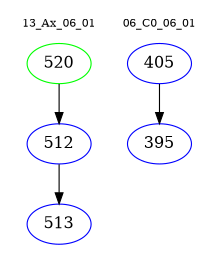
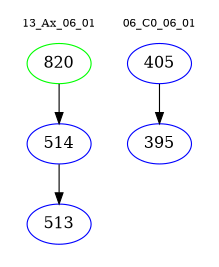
(59, 64) -> (59, 64)
(59, 144) -> (59, 144)
